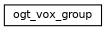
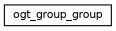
(53, 15) -> (58, 15)
